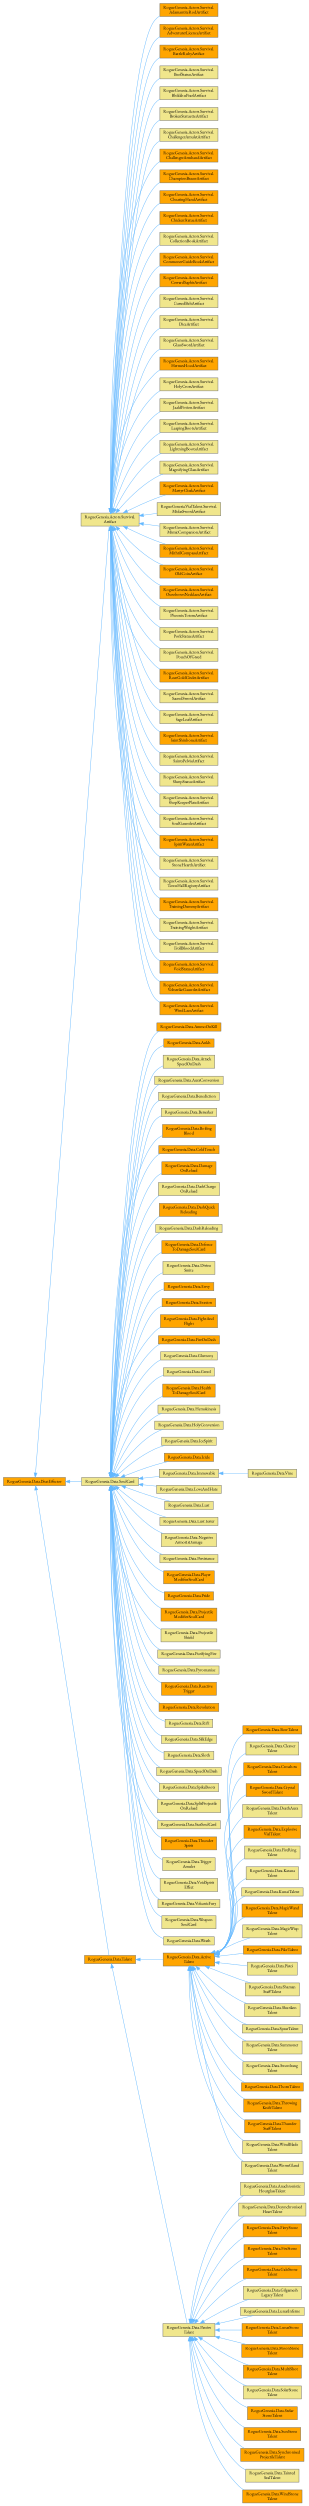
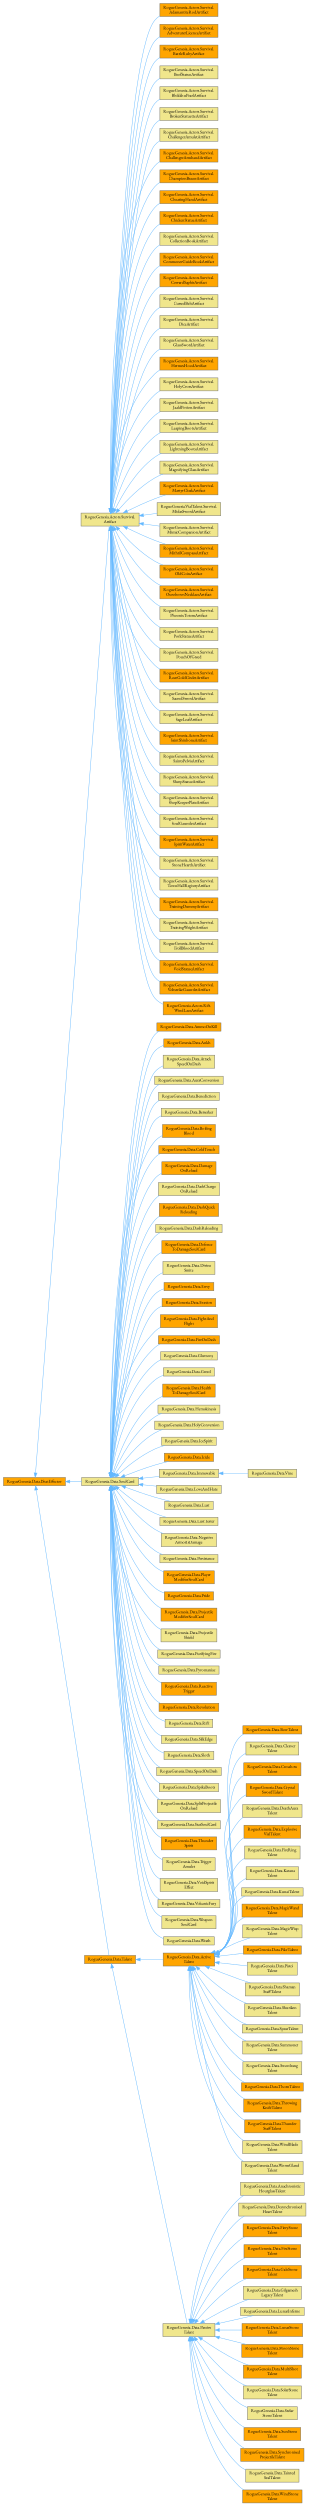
(189, 1008) -> (189, 1008)
(272, 2413) -> (272, 2413)
